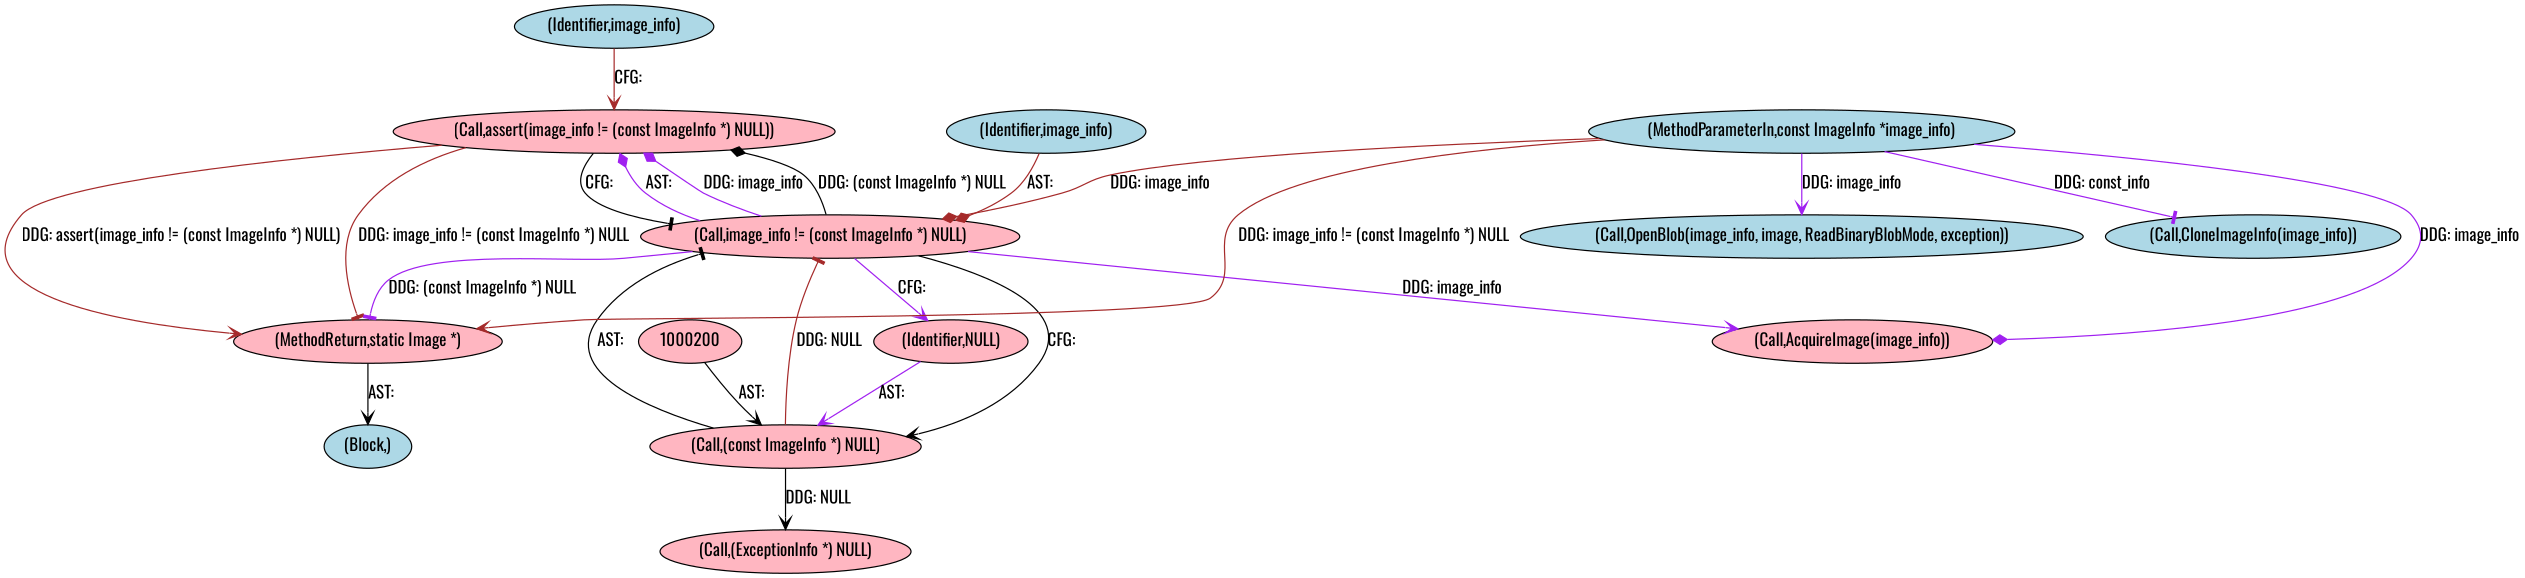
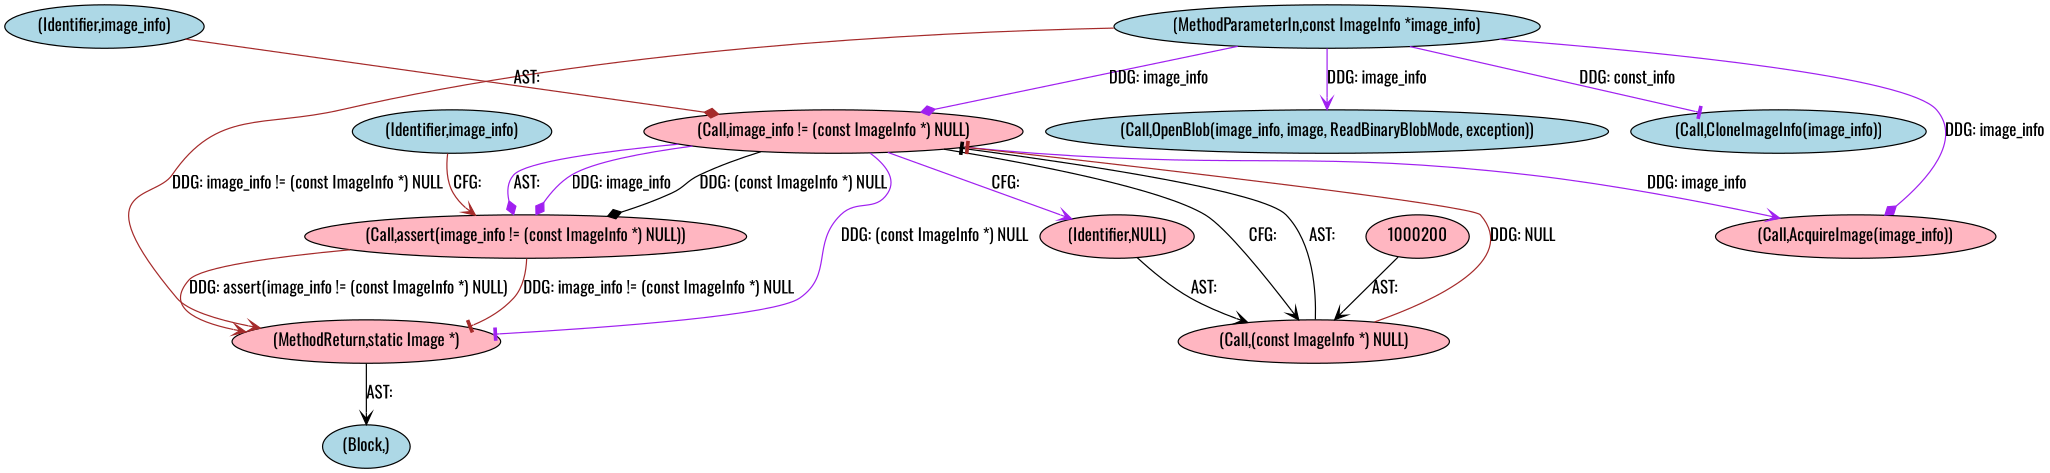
(1275, 156) -> (1087, 78)
(603, 206) -> none
(875, 390) -> (1183, 294)
(786, 552) -> none
